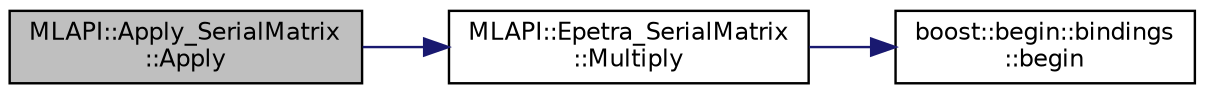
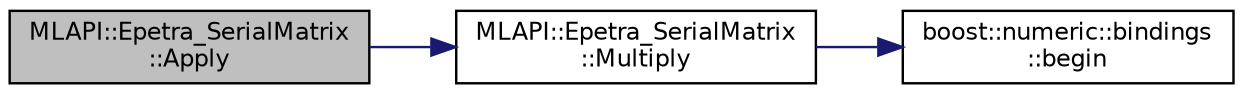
(186, 47) -> (189, 47)
(1045, 47) -> (1068, 47)
